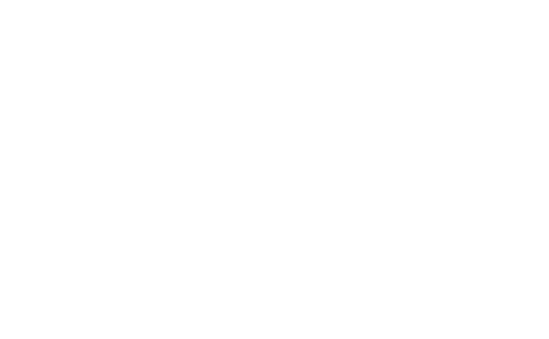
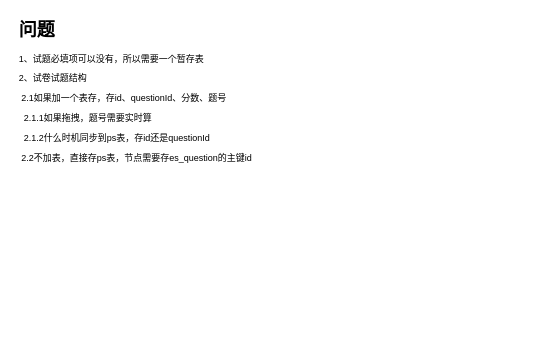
none -> (274, 169)
